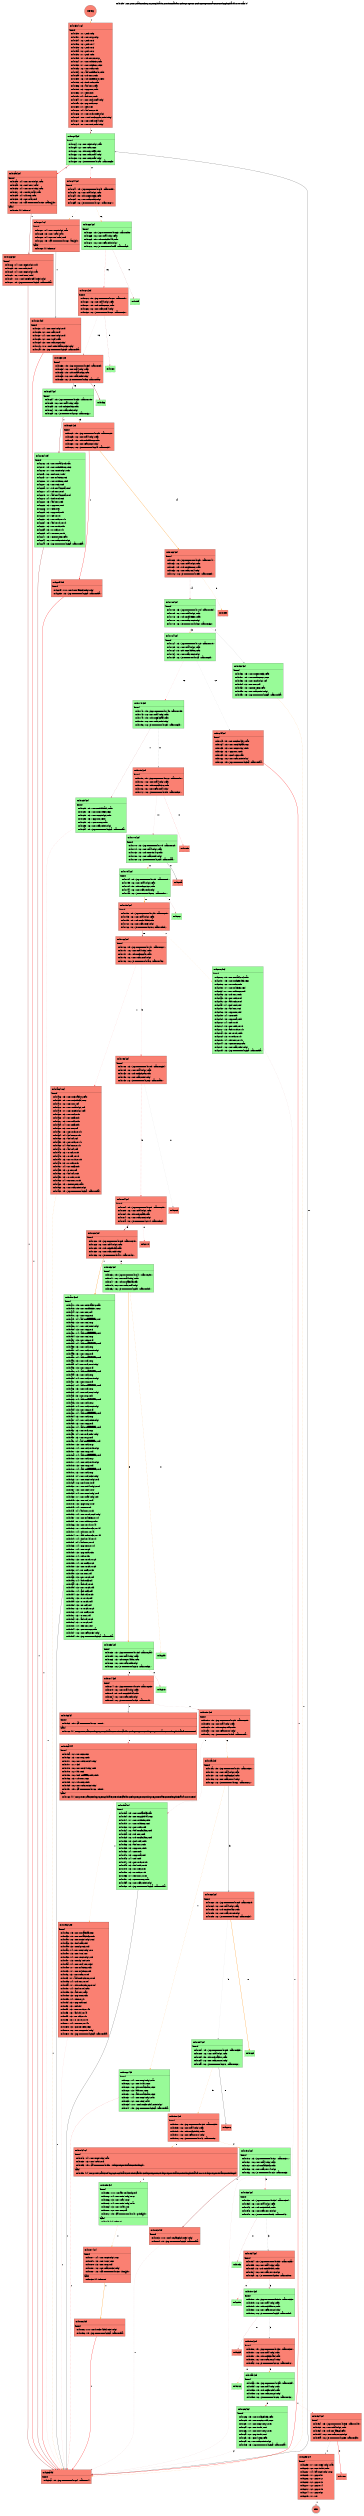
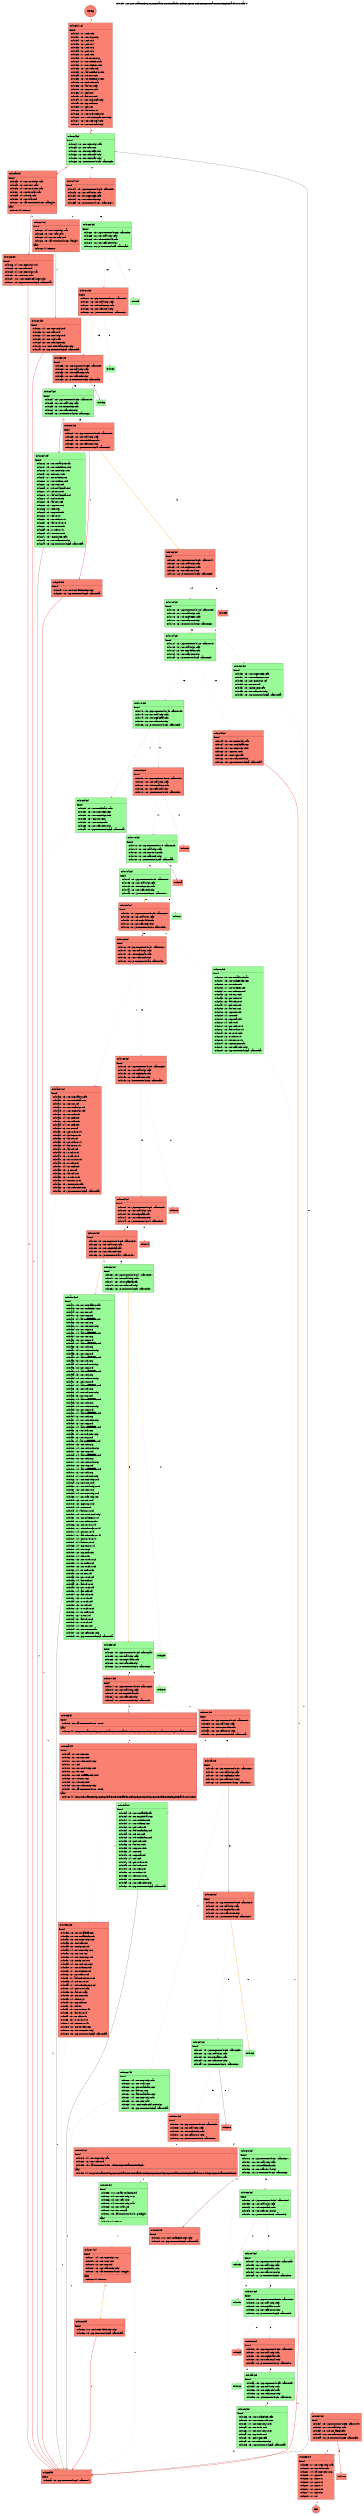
(269, 2265) -> (269, 2265)
